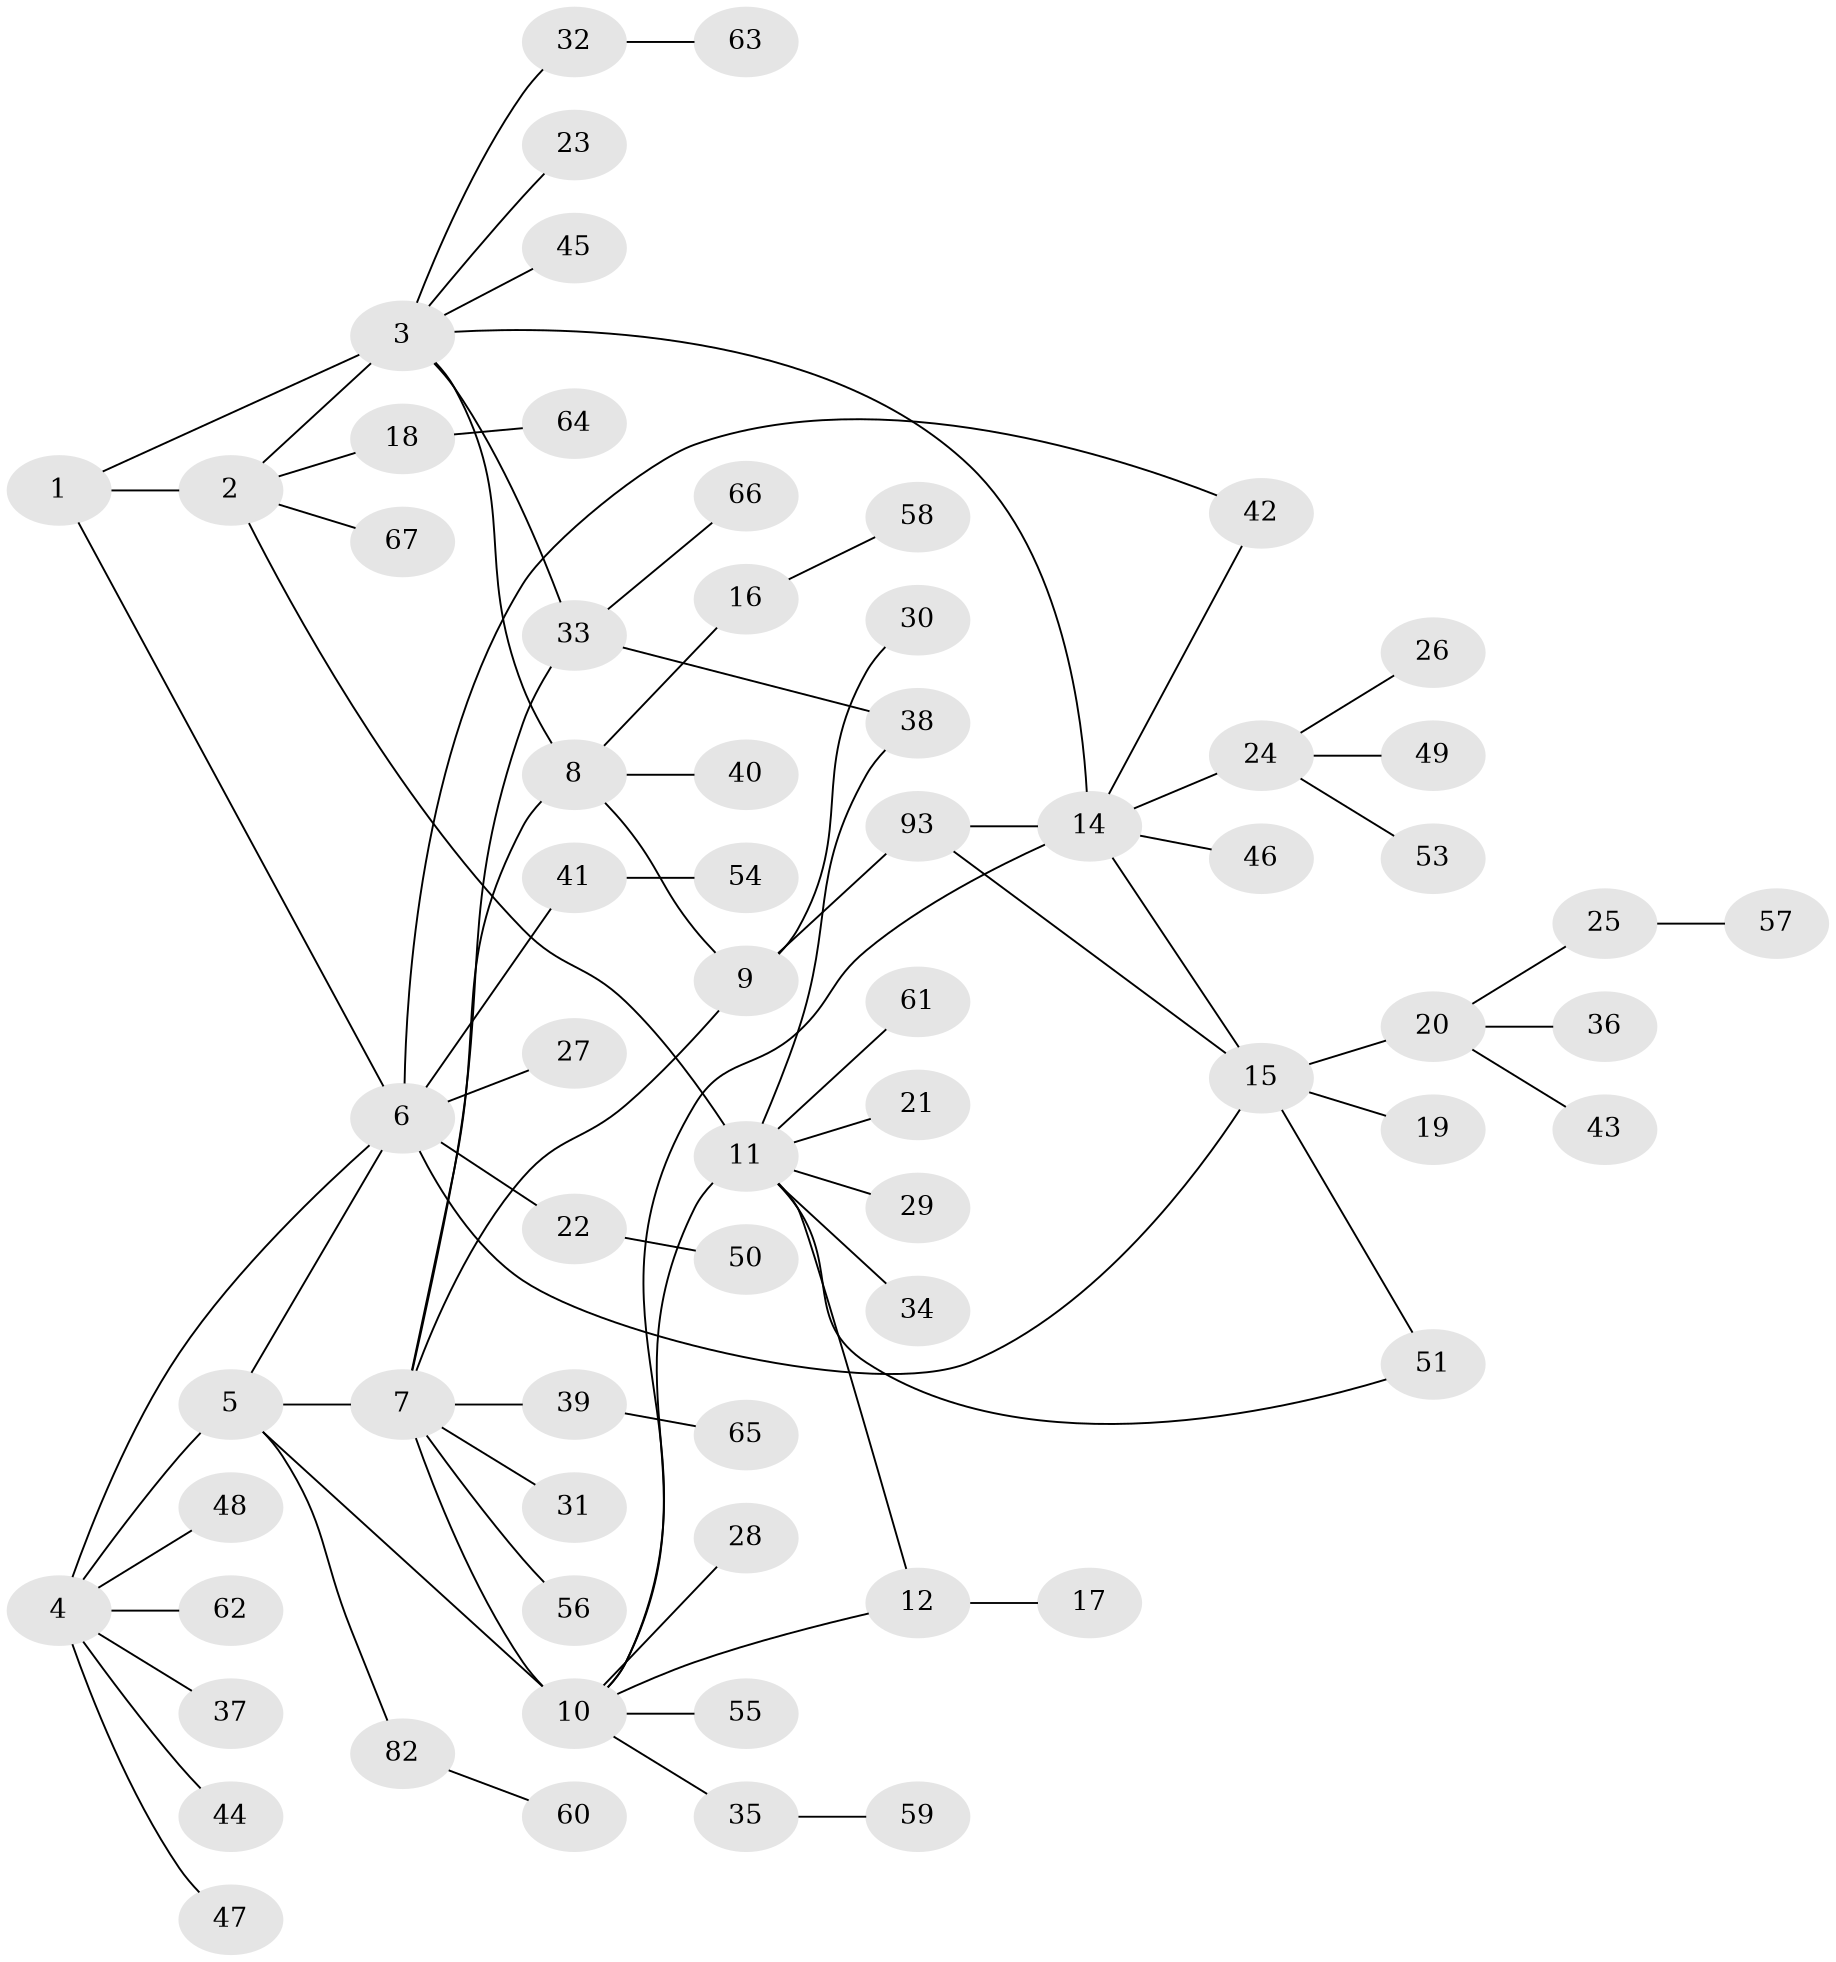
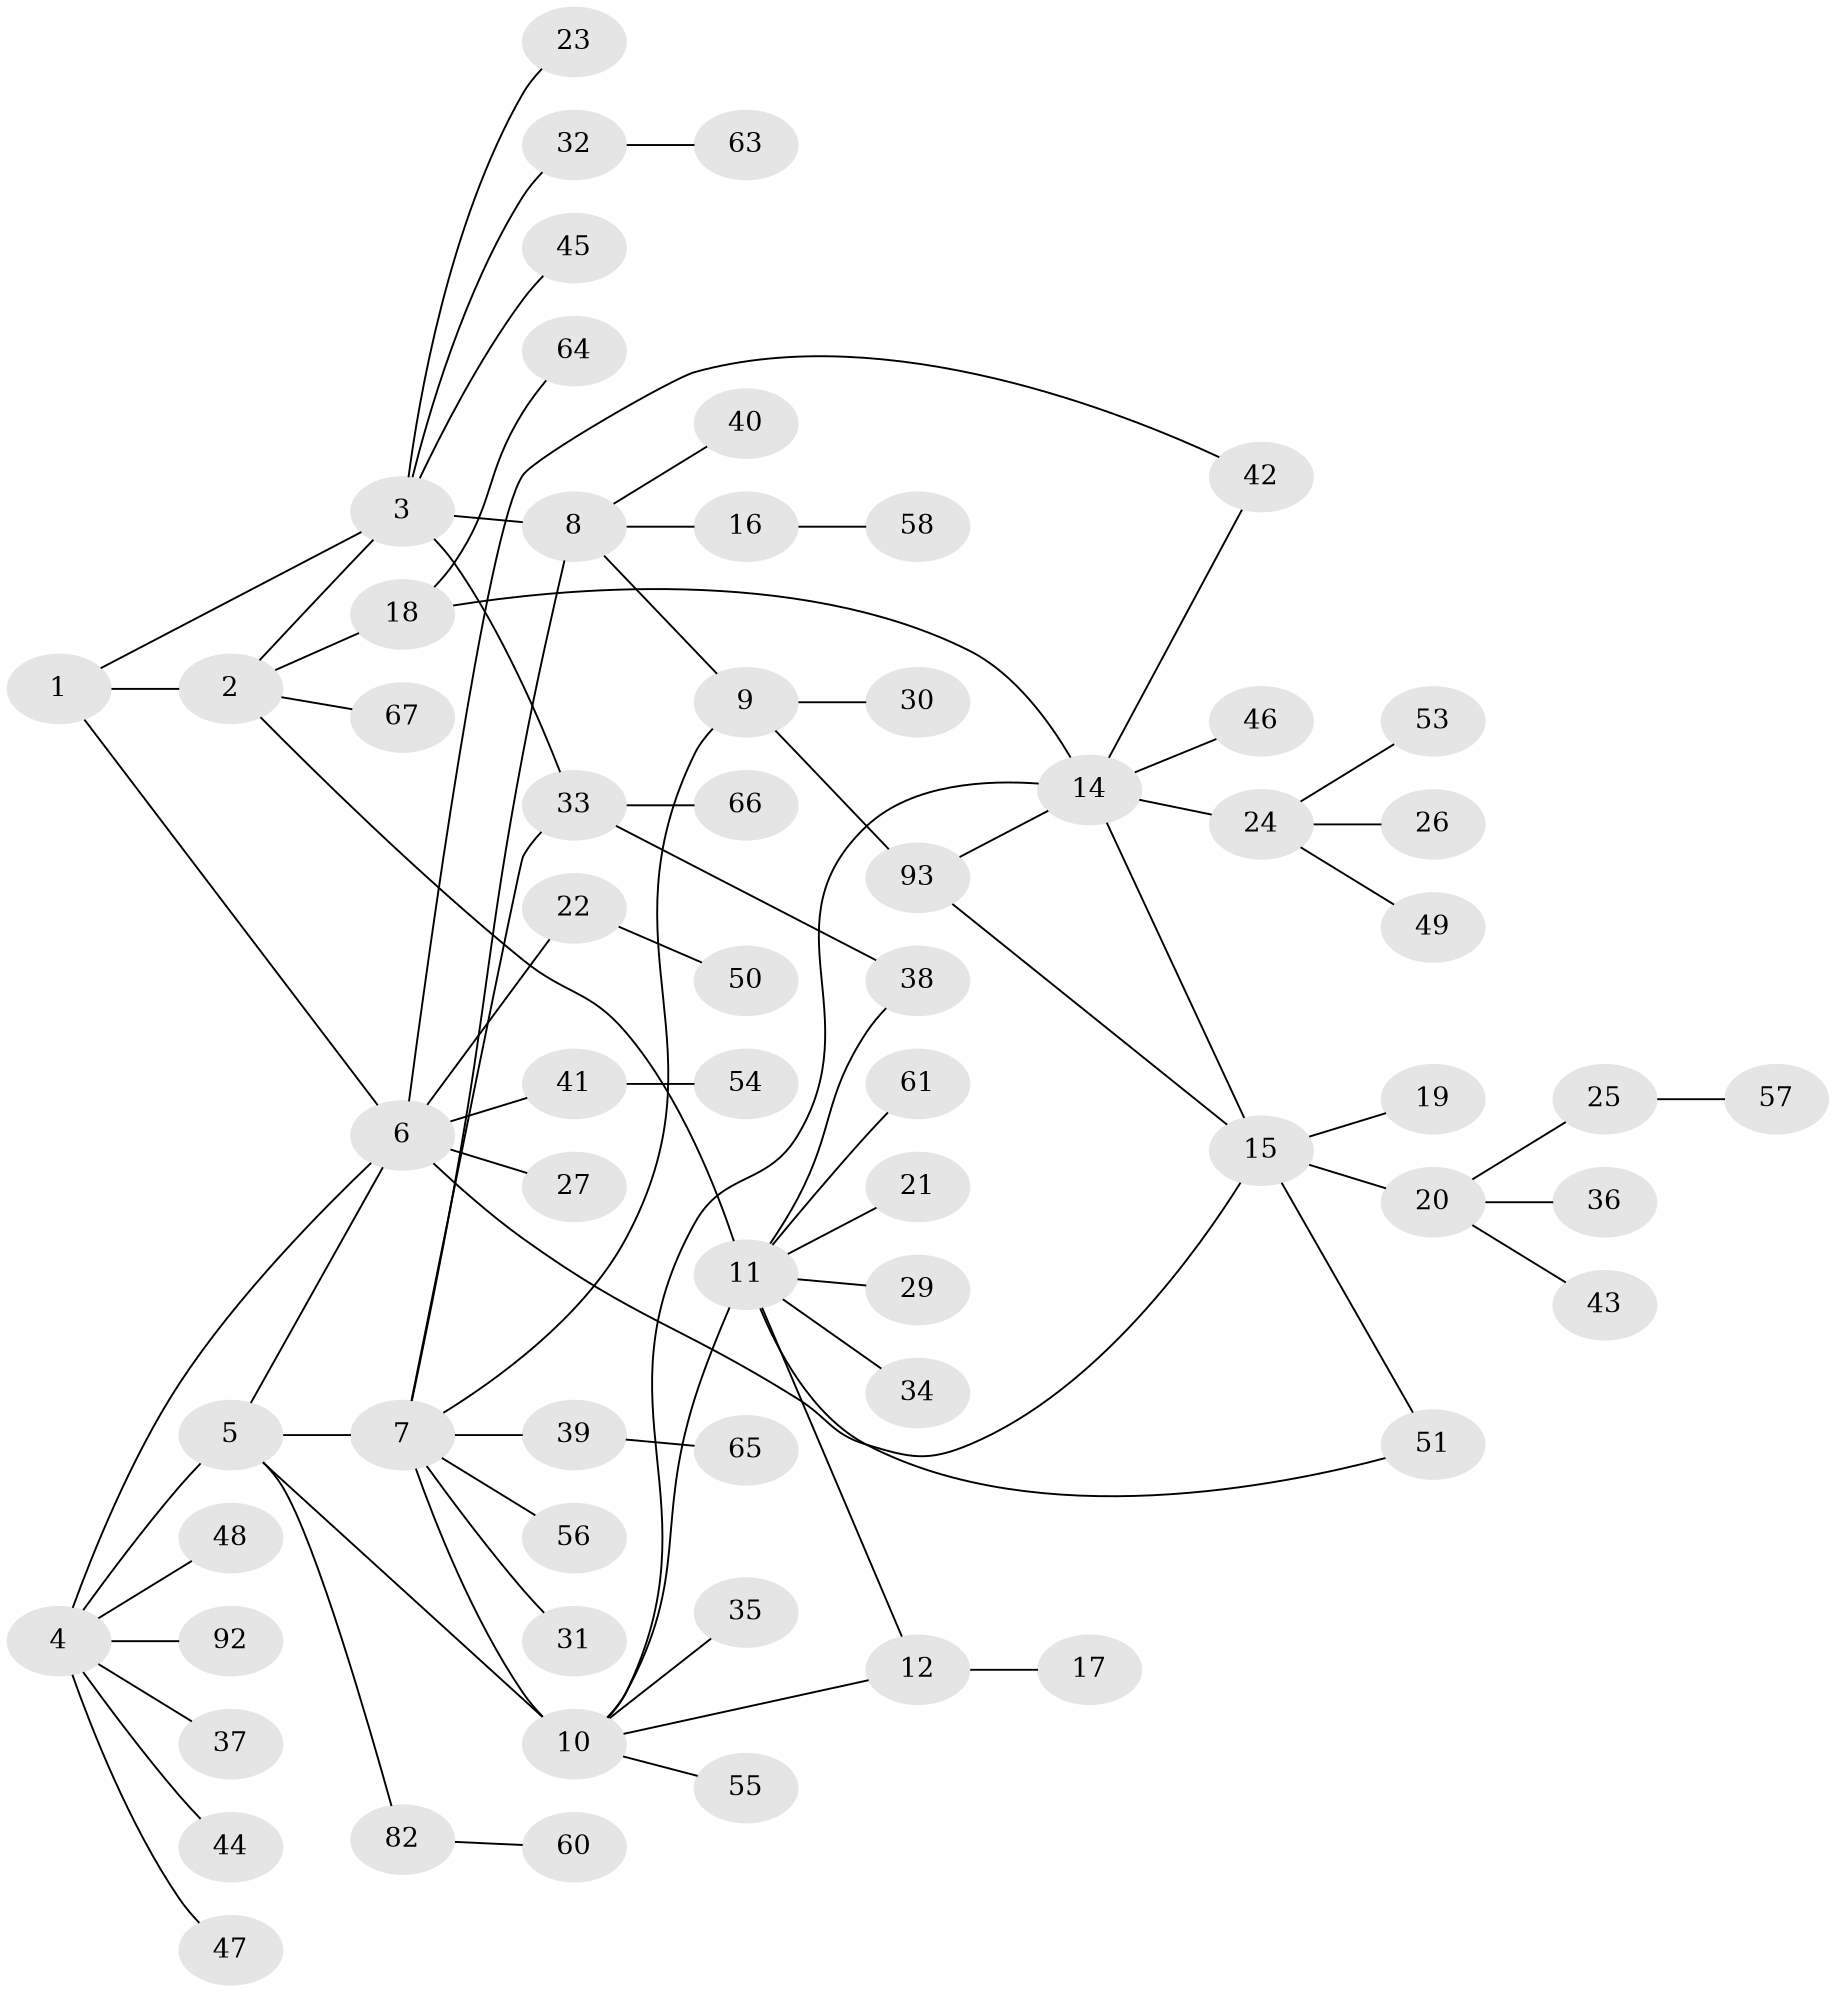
(872, 400) -> (789, 599)
(746, 1538) -> none
(231, 1611) -> (231, 1641)
(918, 1817) -> none
